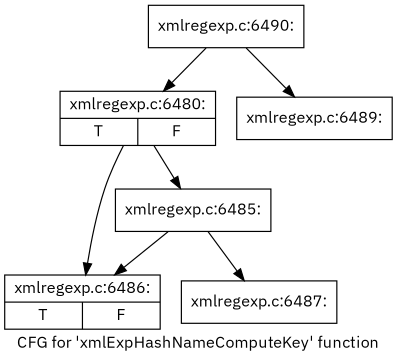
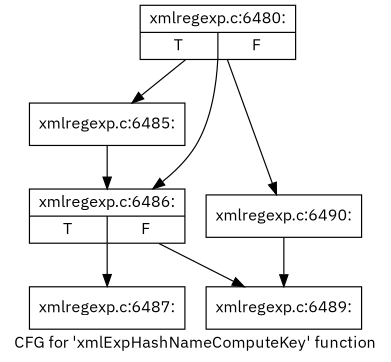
(189, 65) -> (250, 121)
(223, 251) -> (107, 259)
none -> (196, 262)
